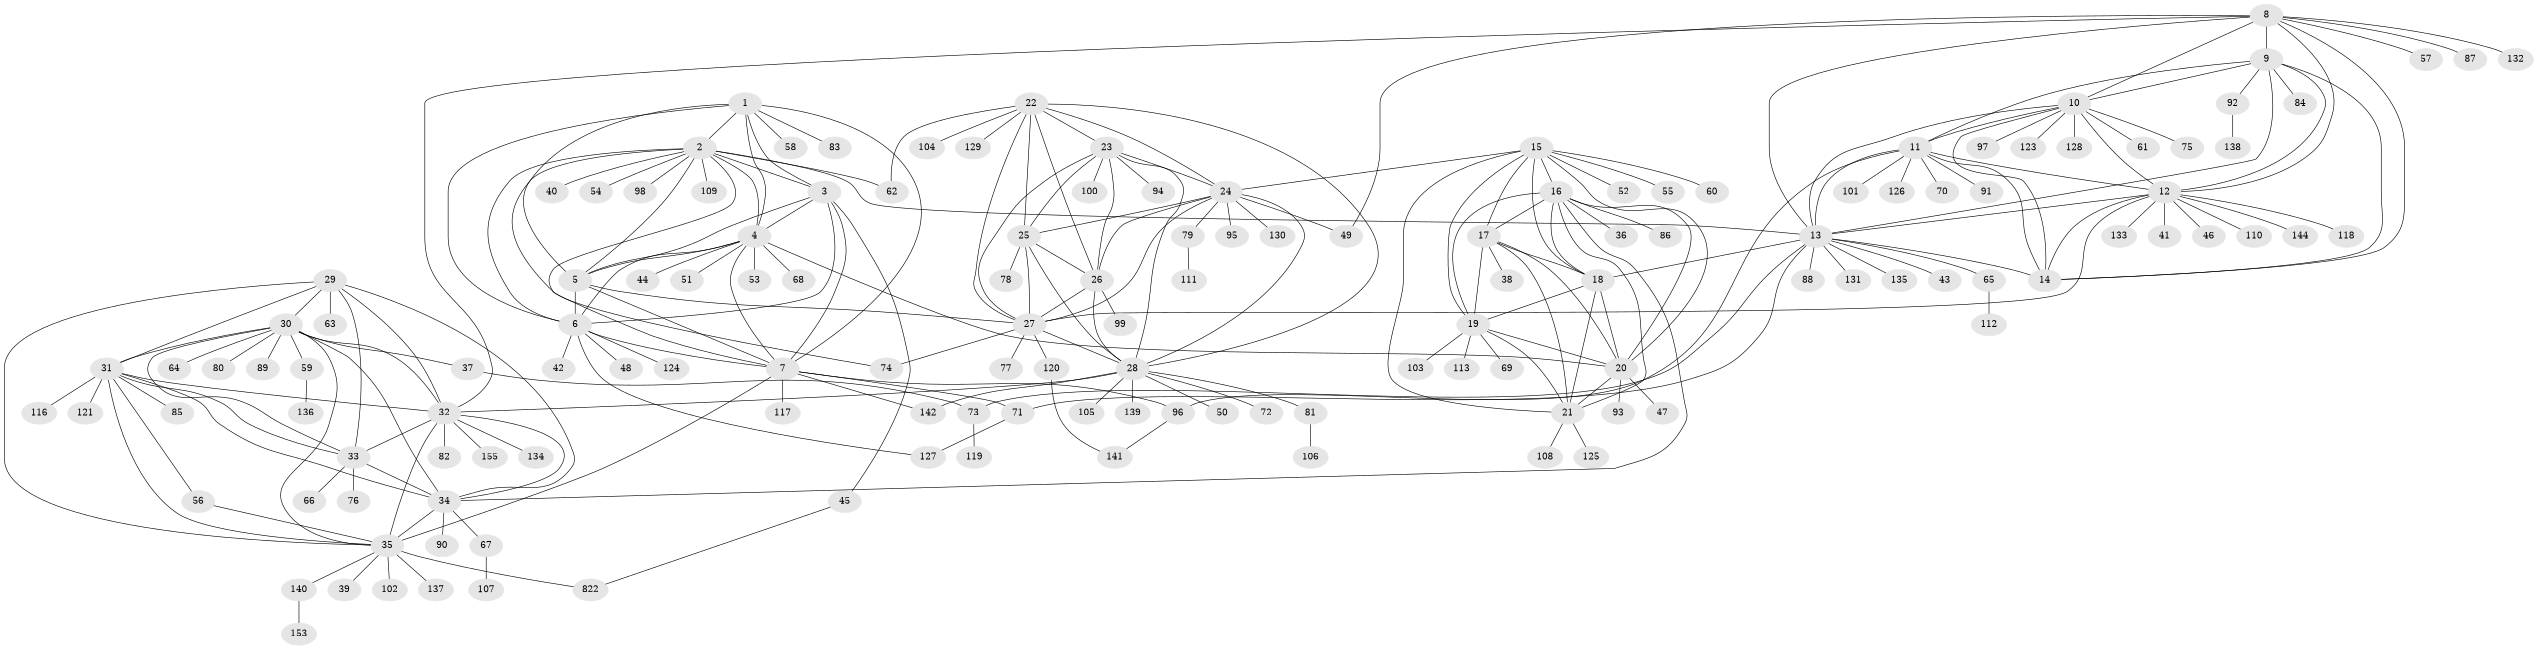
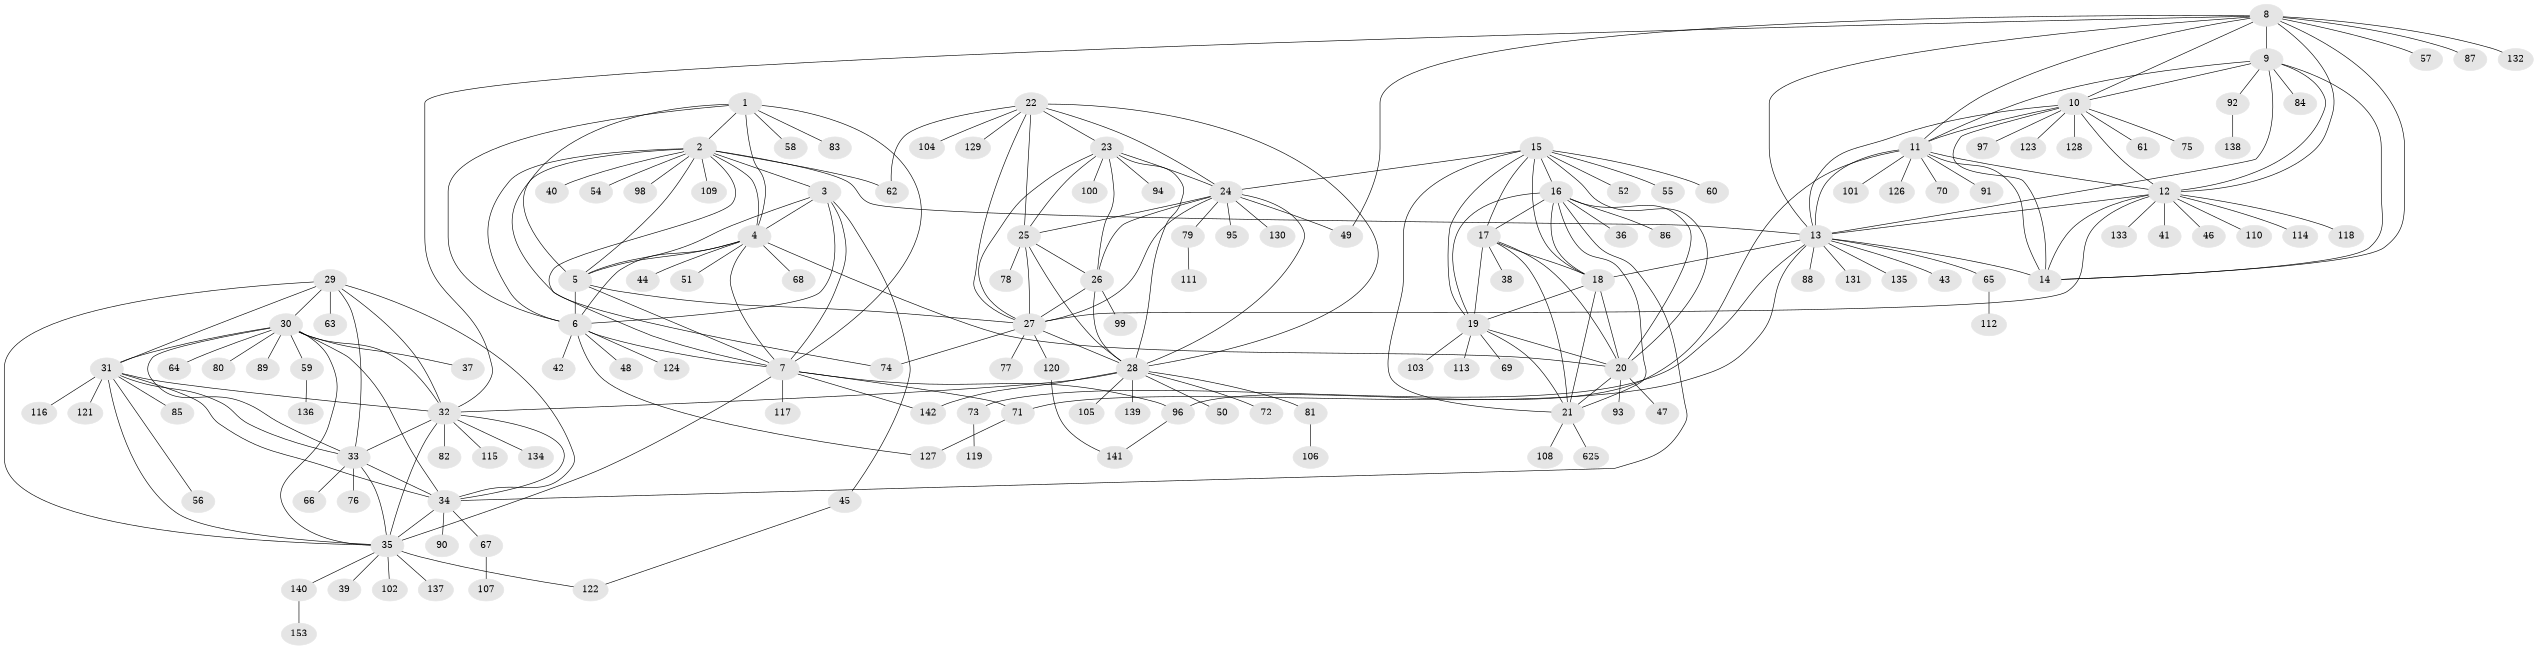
none -> (2079, 57)
(766, 156) -> none
(1062, 193) -> none
(2300, 236) -> (2300, 236)
(754, 281) -> none
(723, 382) -> none
(490, 457) -> (490, 457)
(1591, 457) -> (1591, 457)
(289, 523) -> (379, 499)
(591, 590) -> (591, 590)
